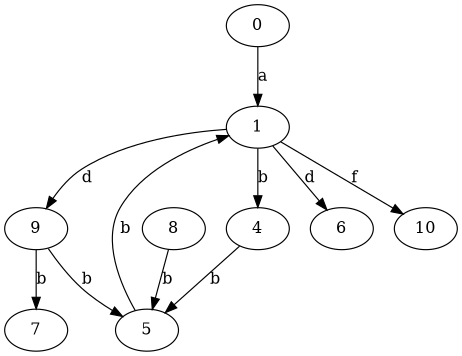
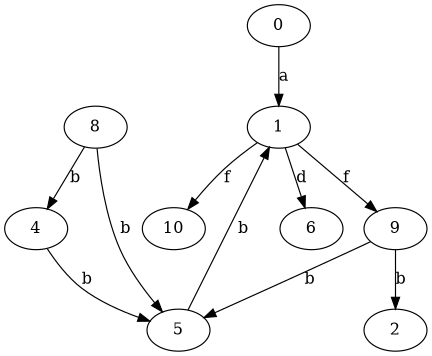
(258, 172) -> (69, 173)
(88, 178) -> (346, 178)
(36, 330) -> (396, 330)
